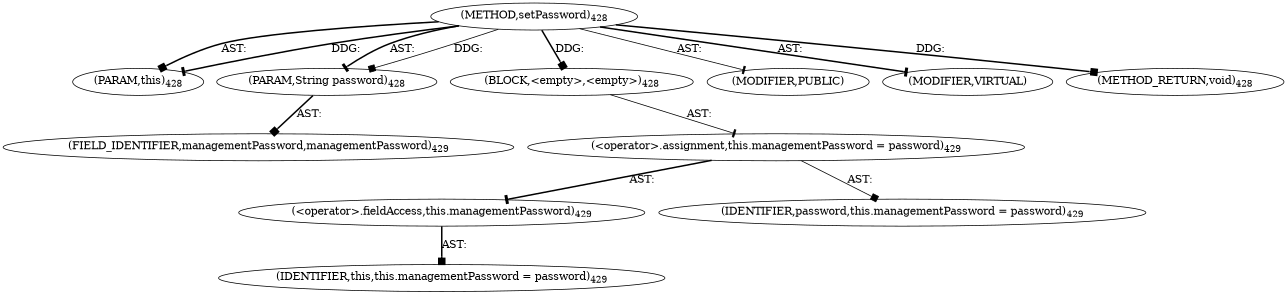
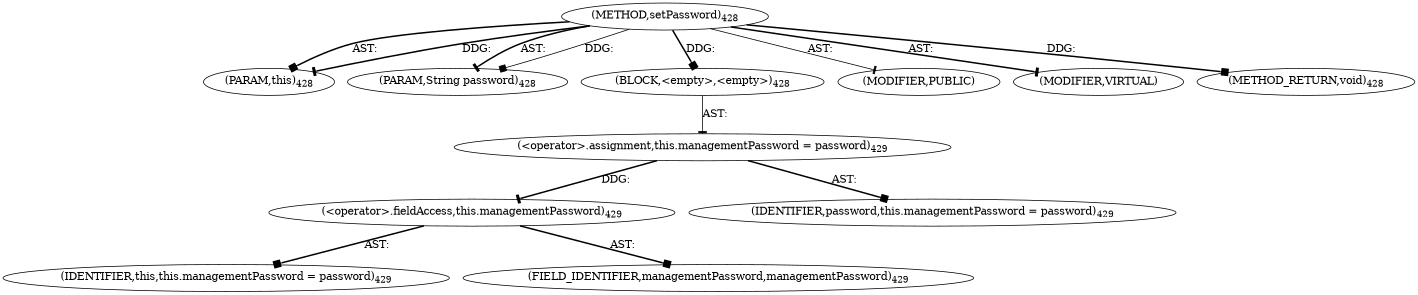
(295, 112) -> (591, 244)
(836, 178) -> (814, 179)
(644, 180) -> (617, 180)
